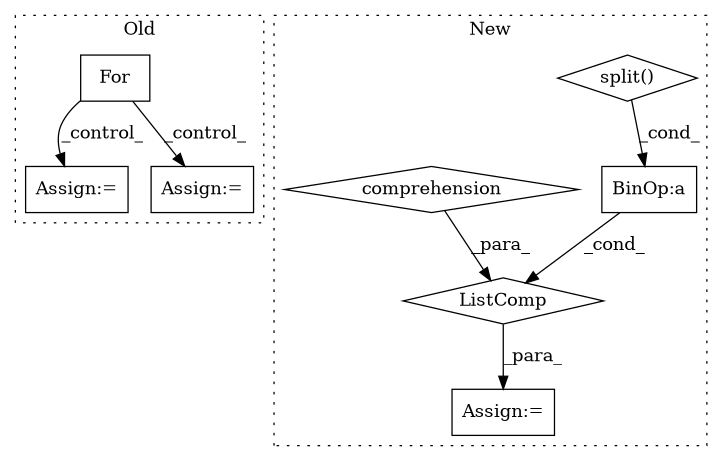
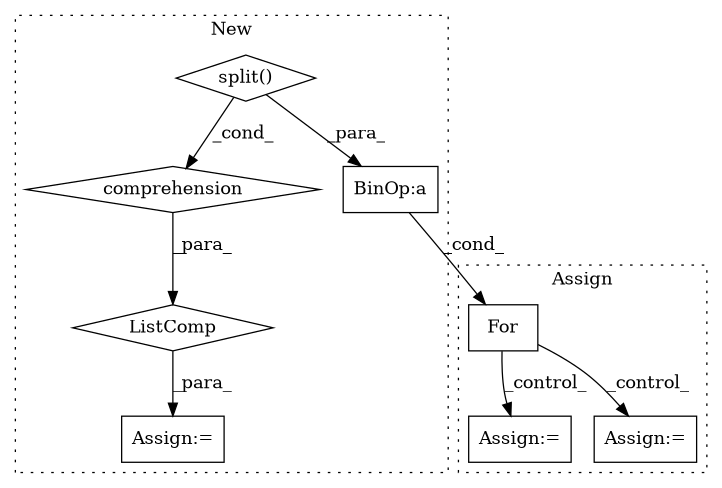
(140, 30) -> (583, 280)
none -> (214, 128)
(670, 134) -> (356, 134)
(578, 244) -> (440, 249)
